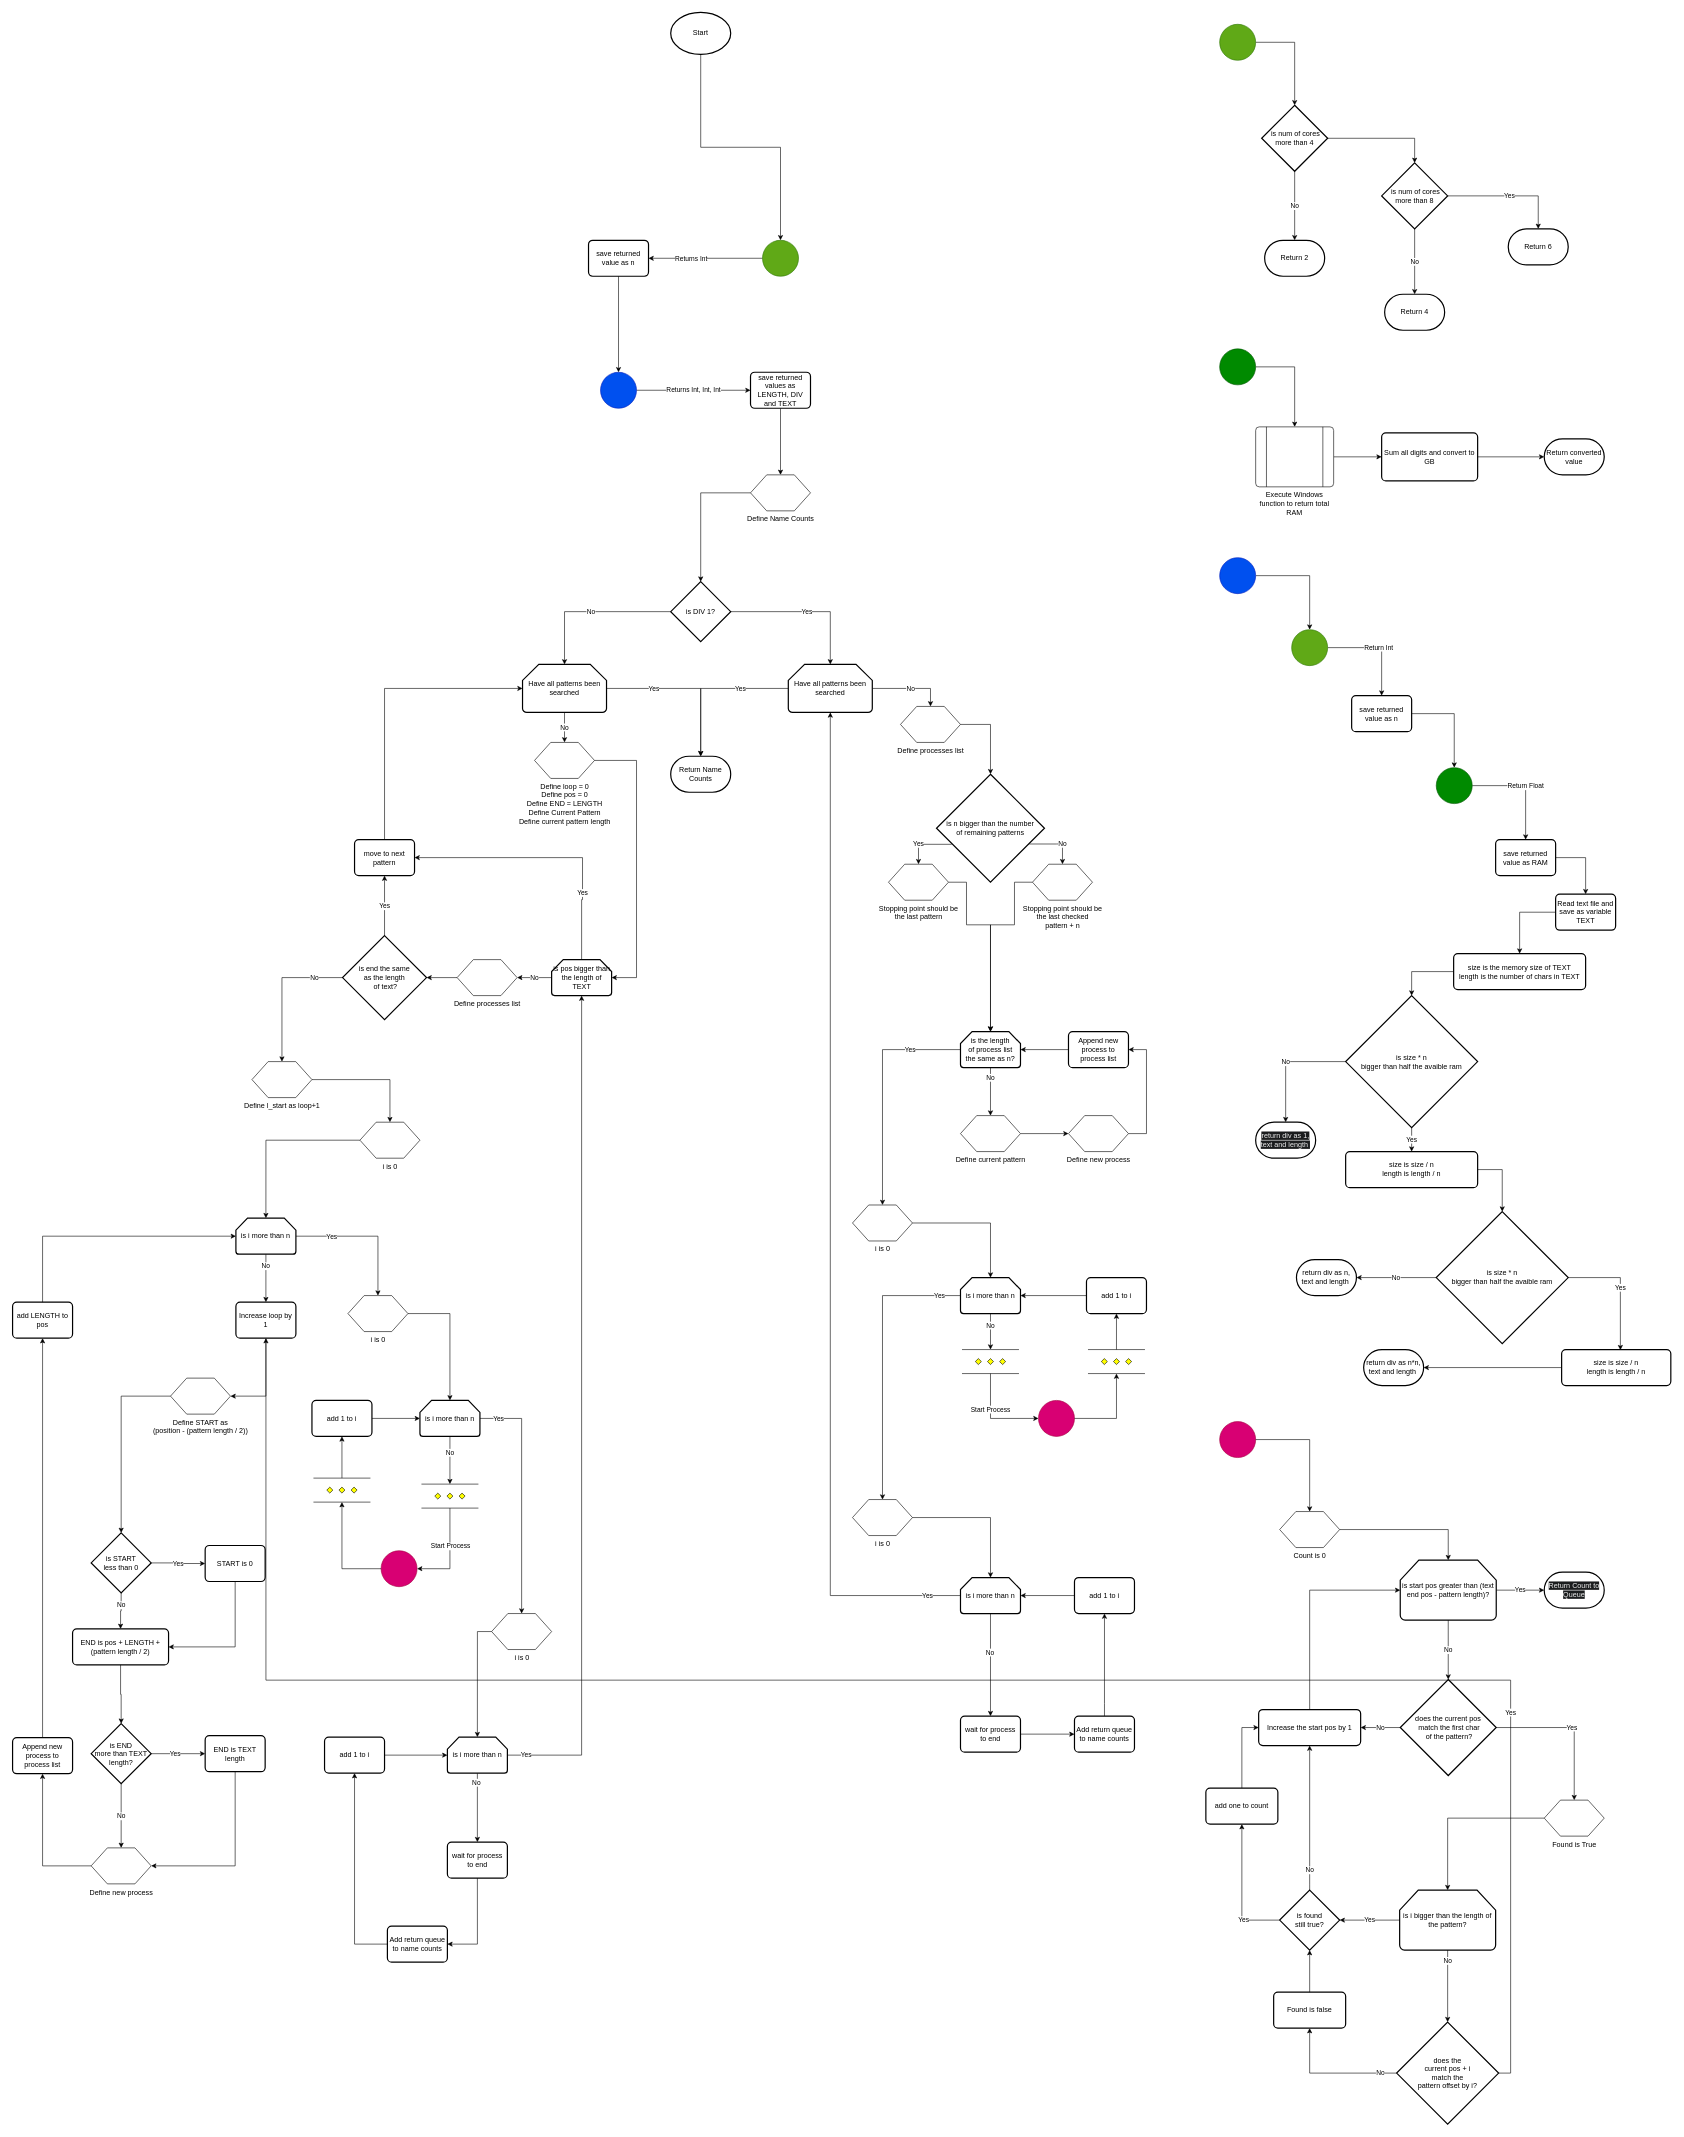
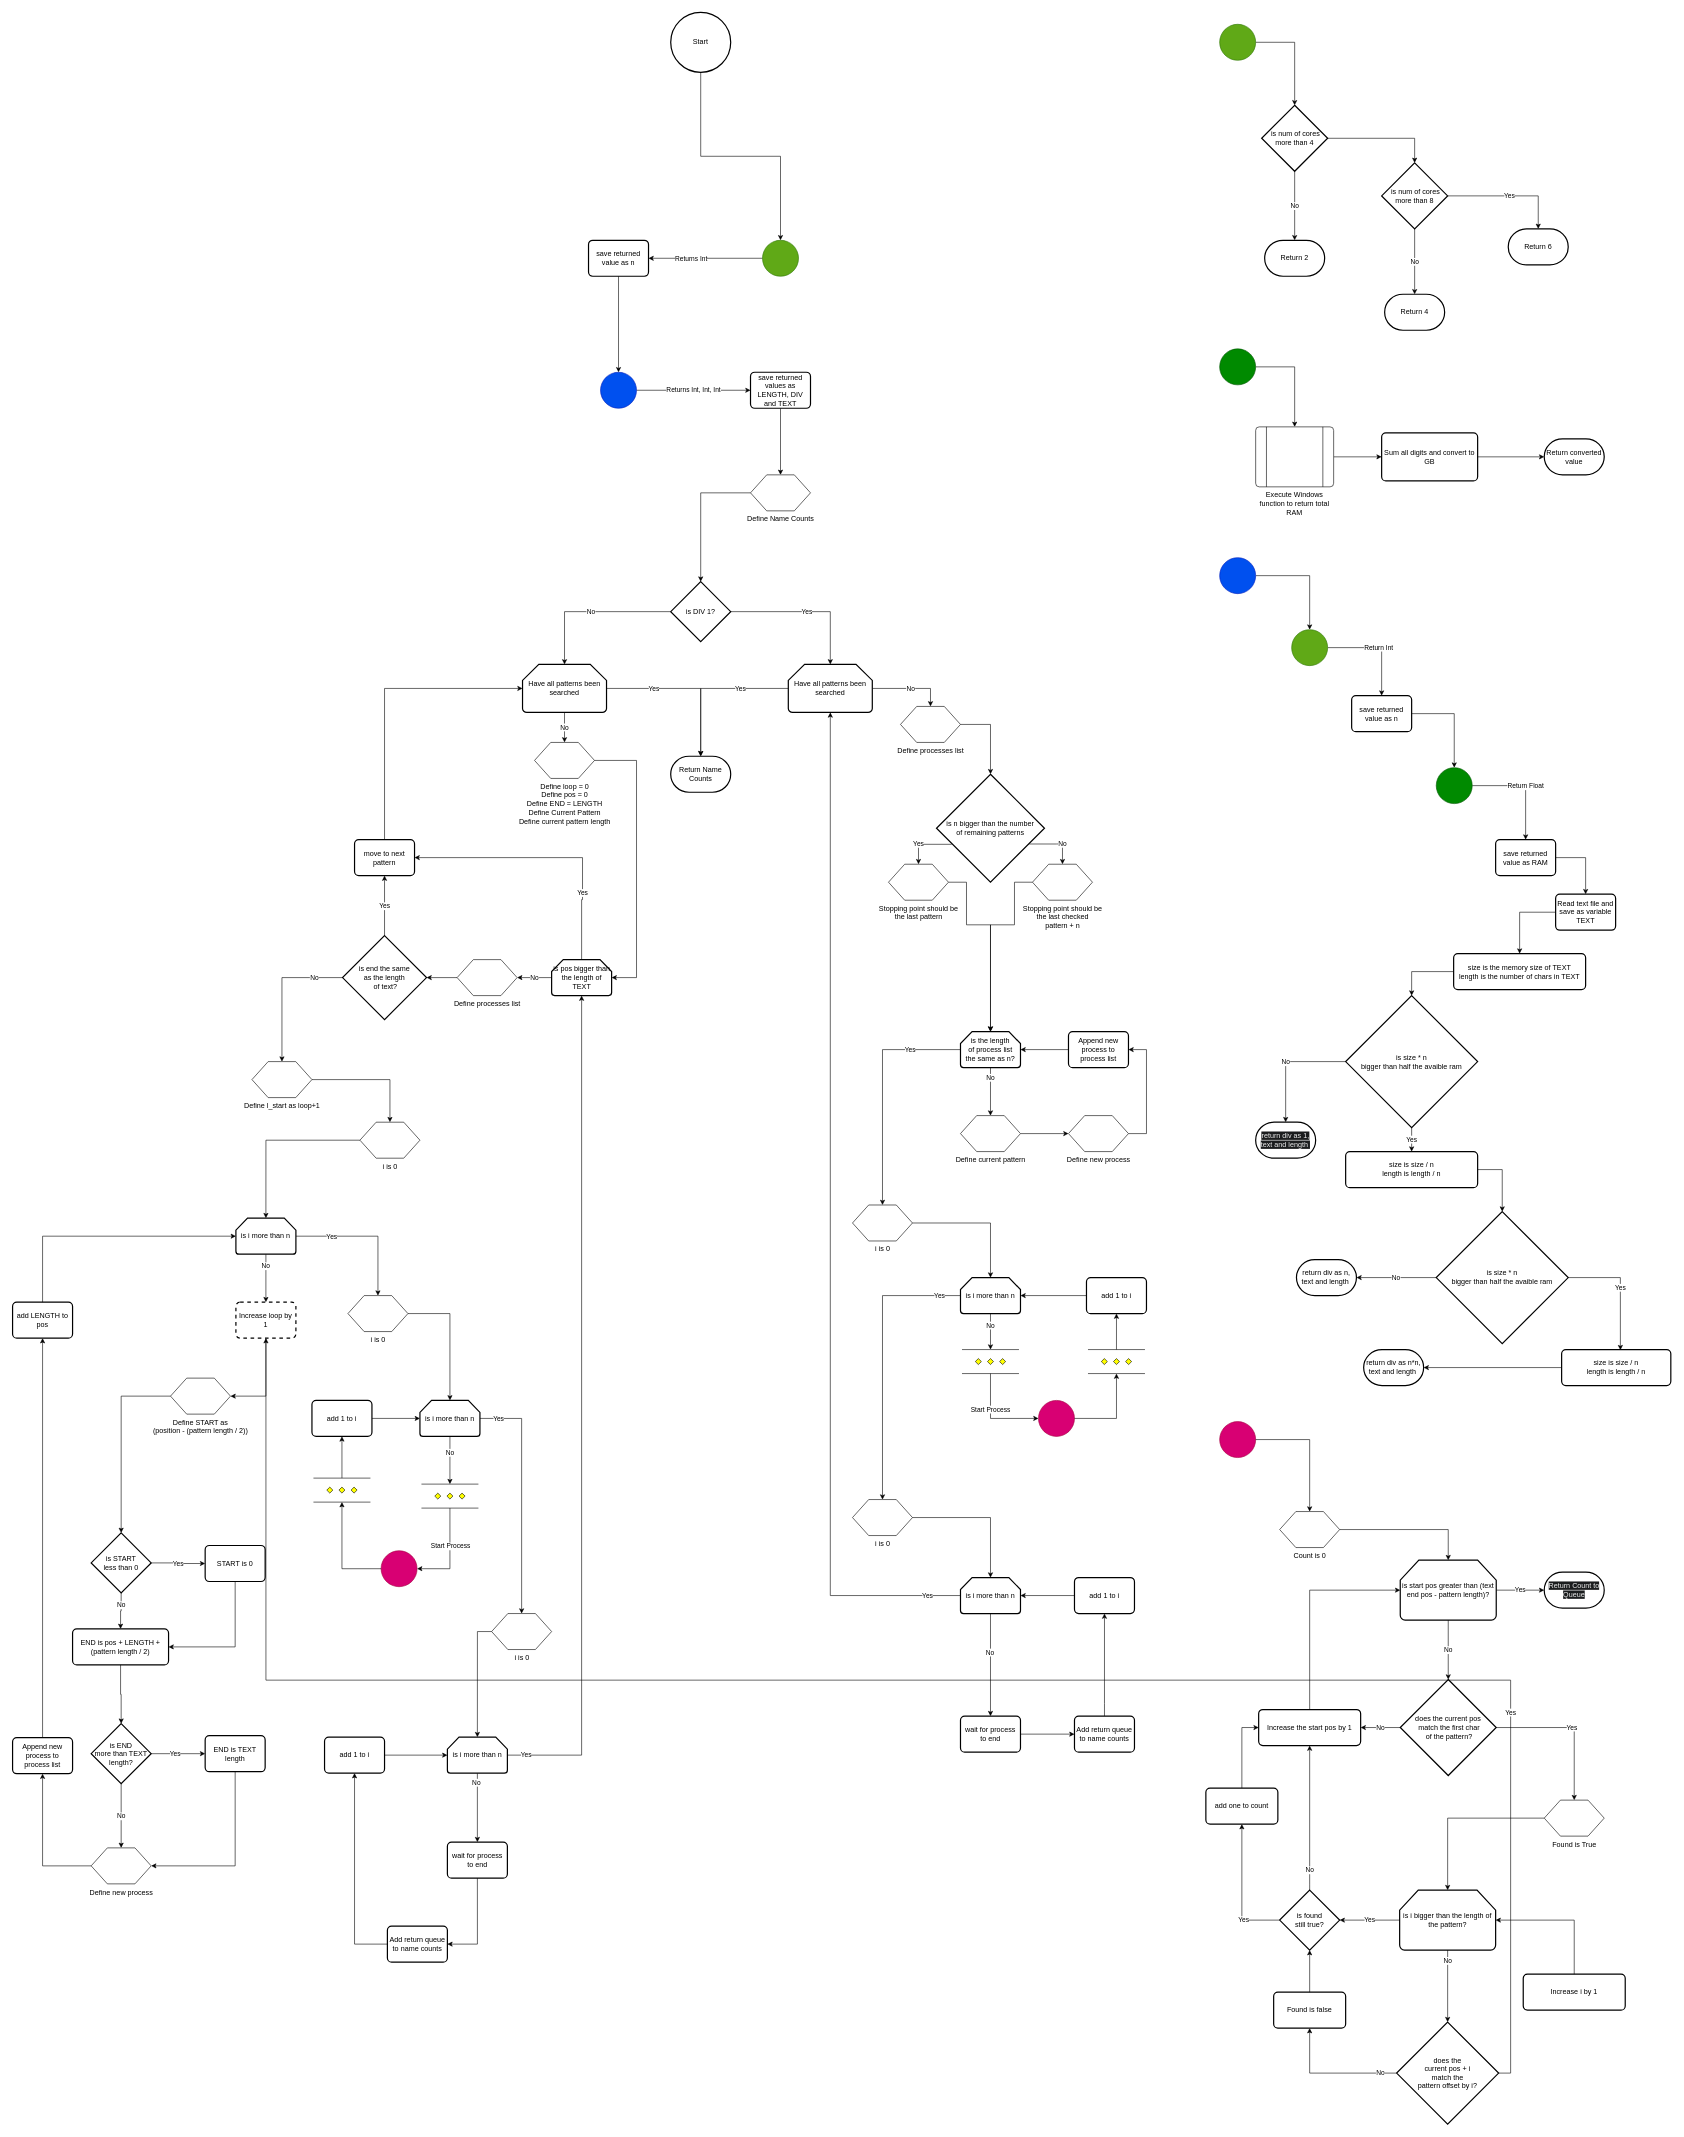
(701, 33) -> (701, 42)
(266, 1320) -> (266, 1320)
none -> (1574, 1973)
none -> (1574, 1992)
